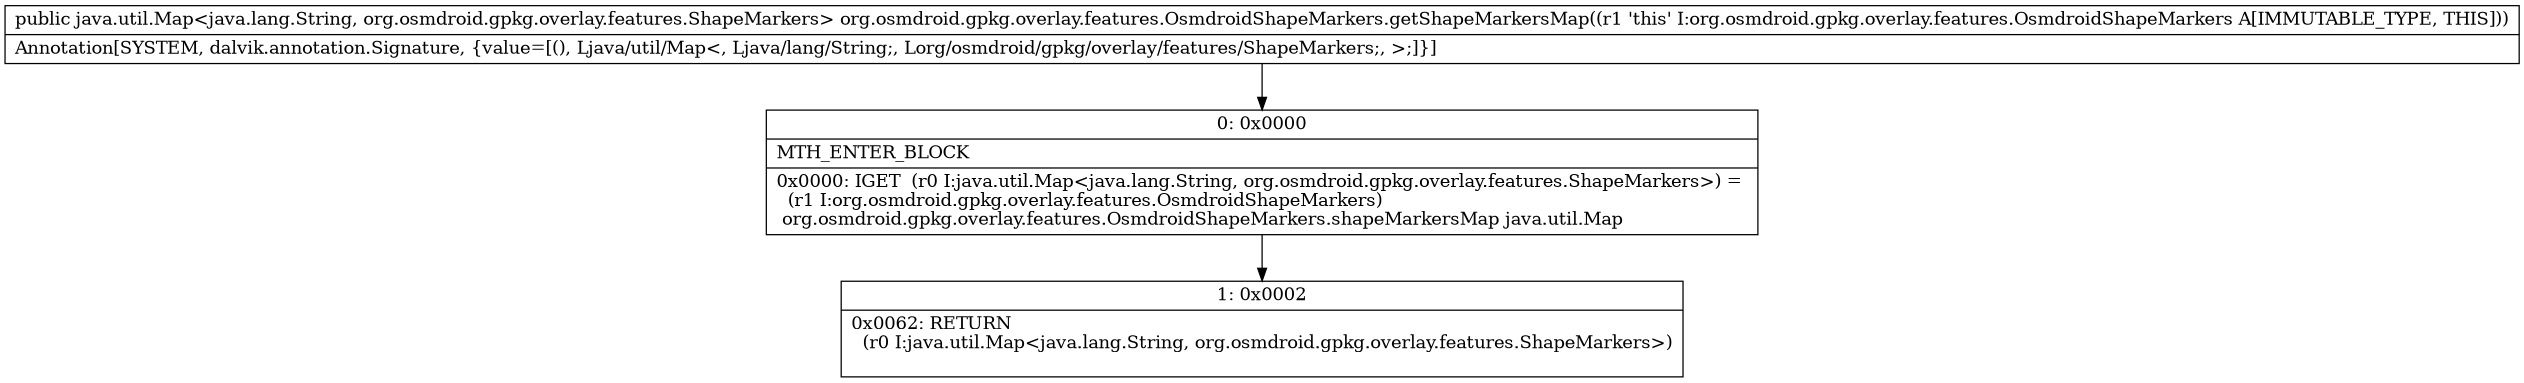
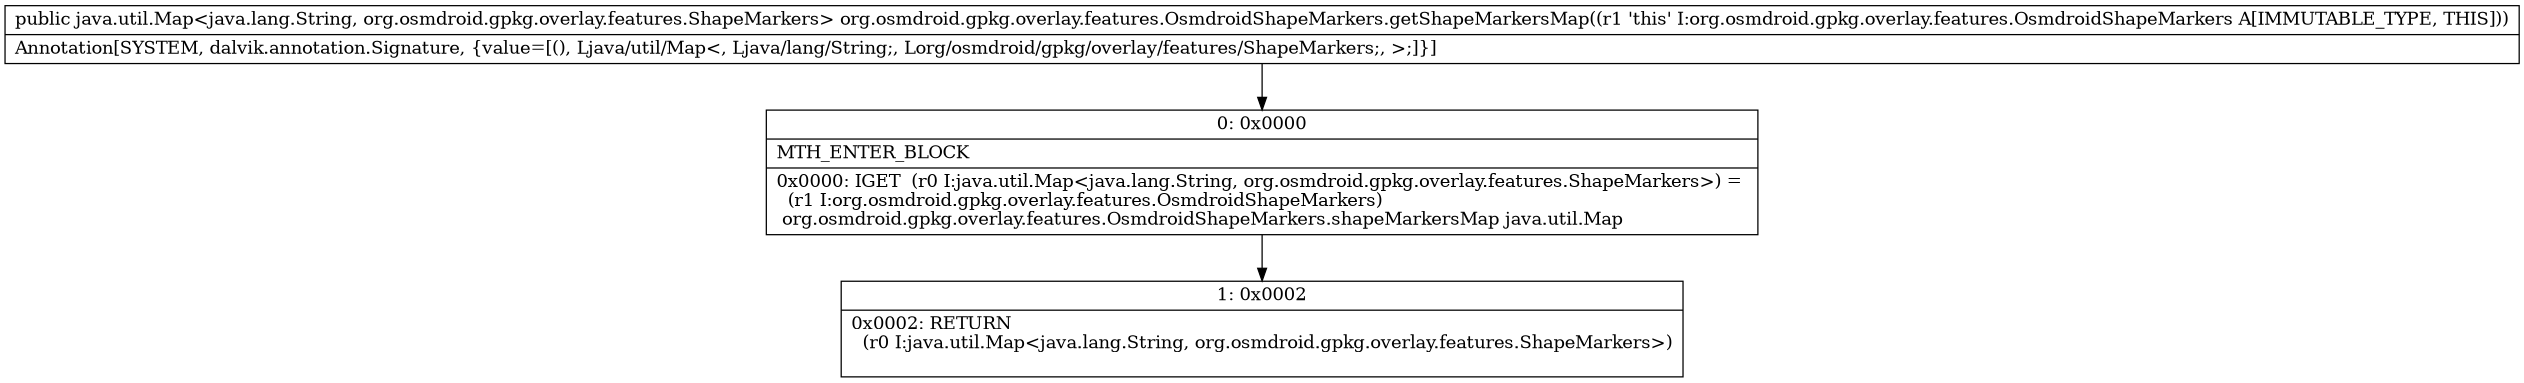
(937, 324) -> (937, 324)
